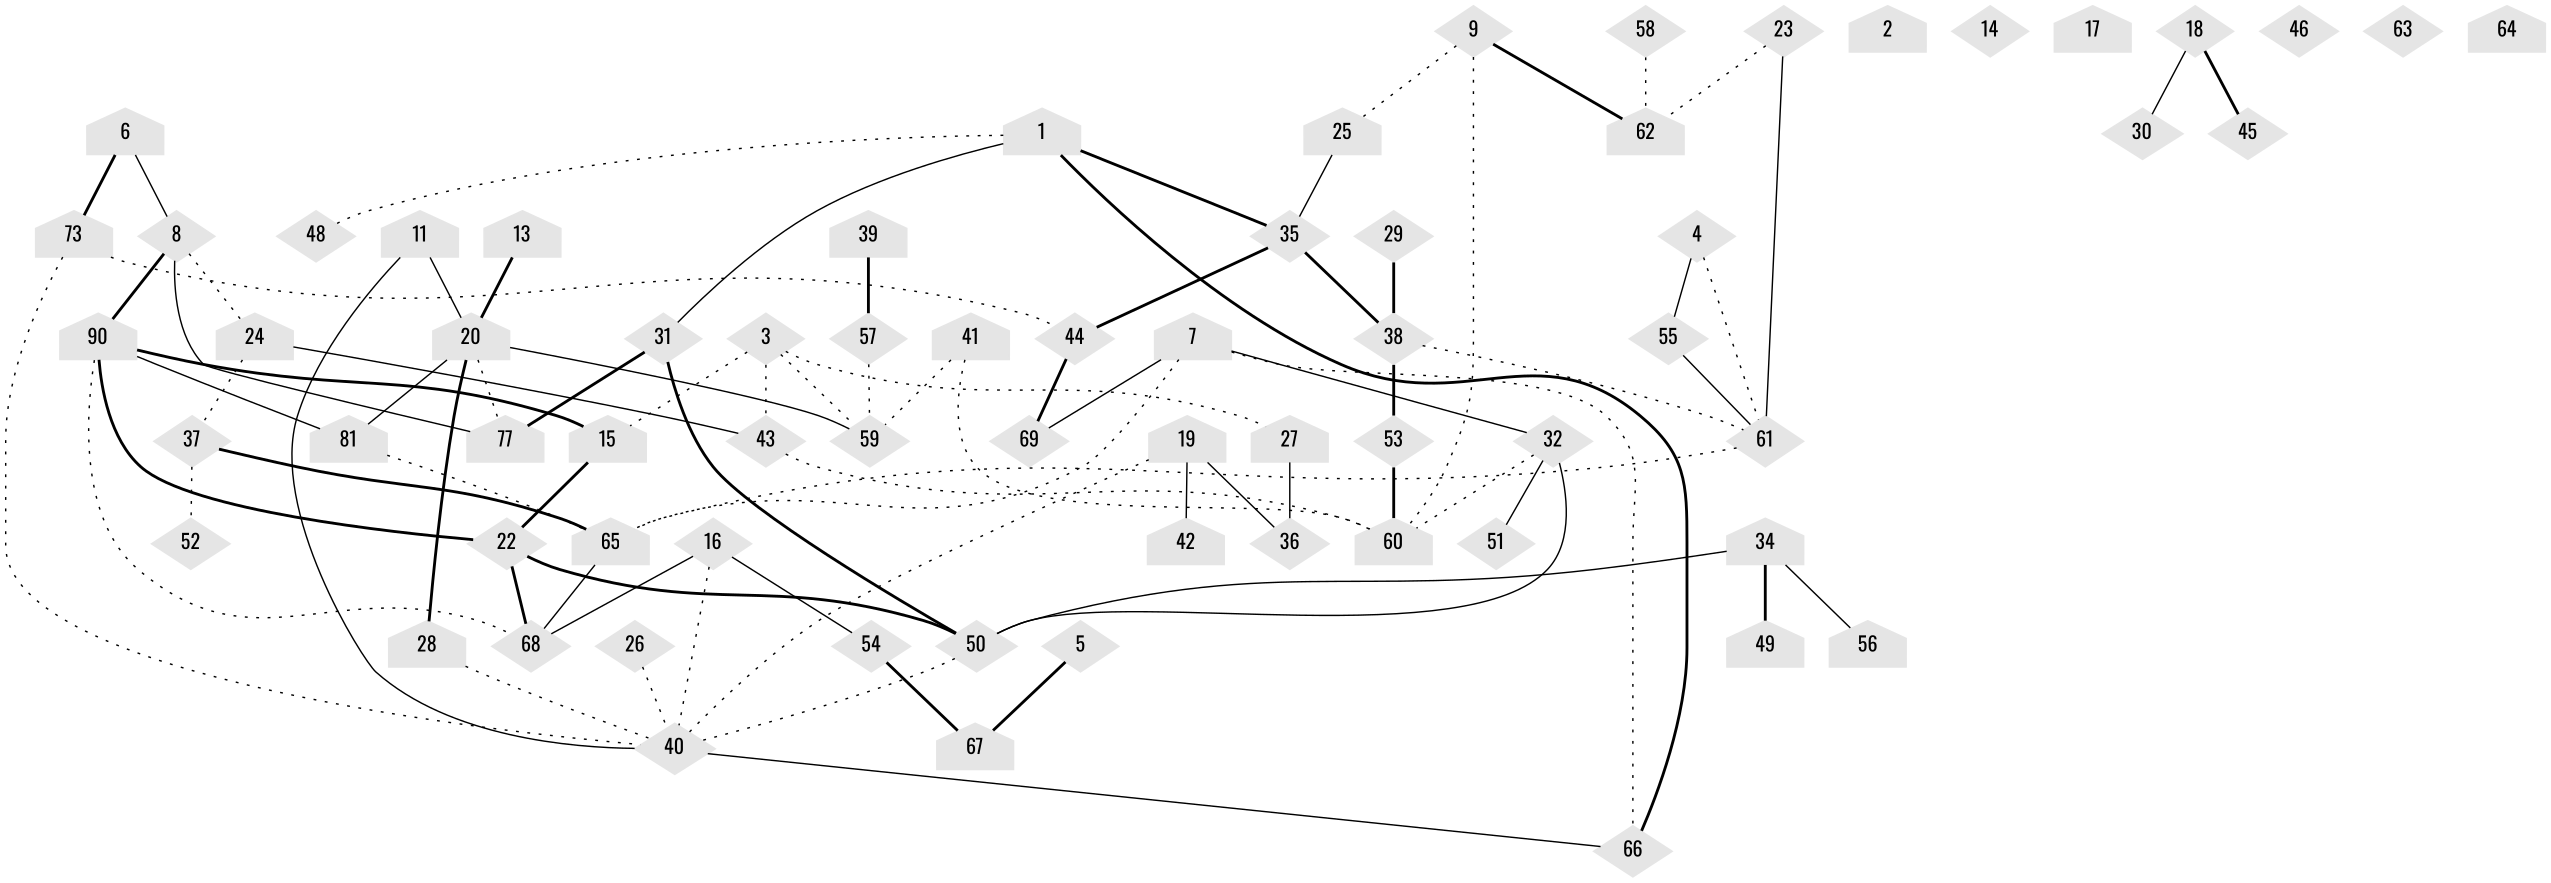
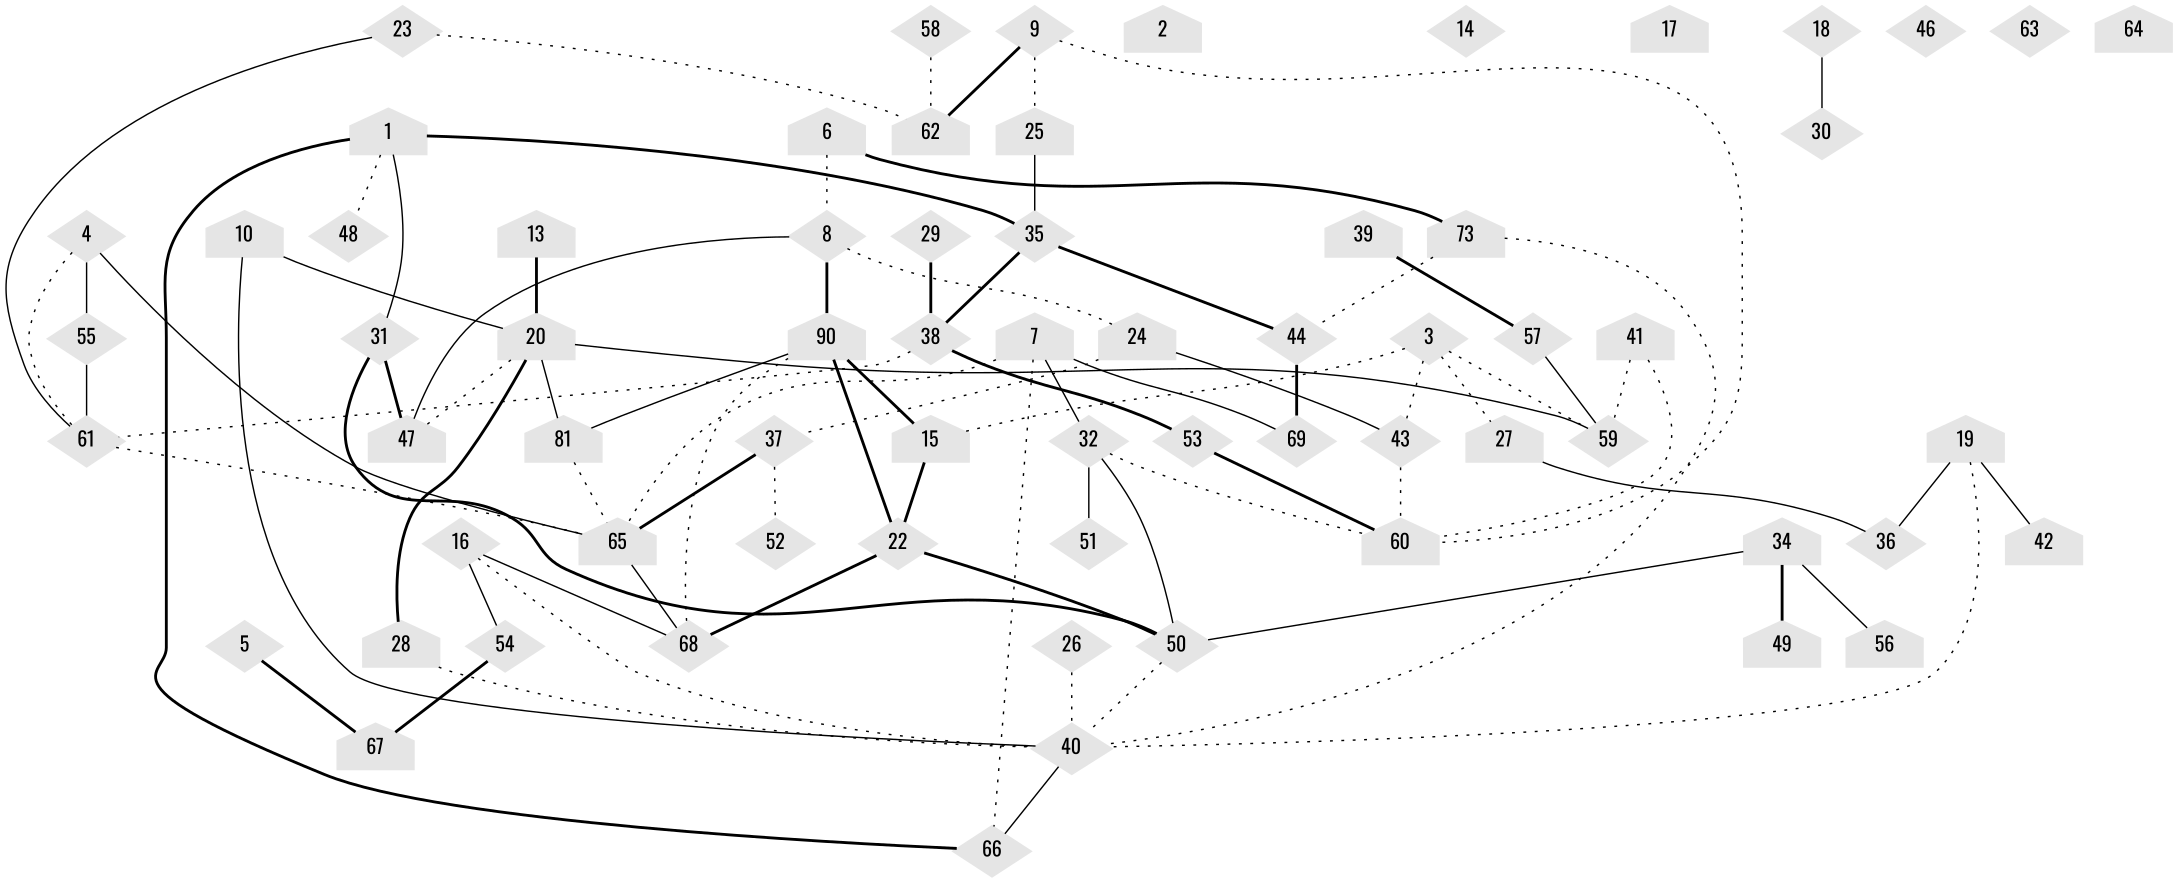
(2248, 134) -> none
(151, 186) -> (827, 184)
(420, 236) -> (245, 236)
(869, 390) -> (1571, 390)
(505, 441) -> (407, 441)
none -> (314, 442)
